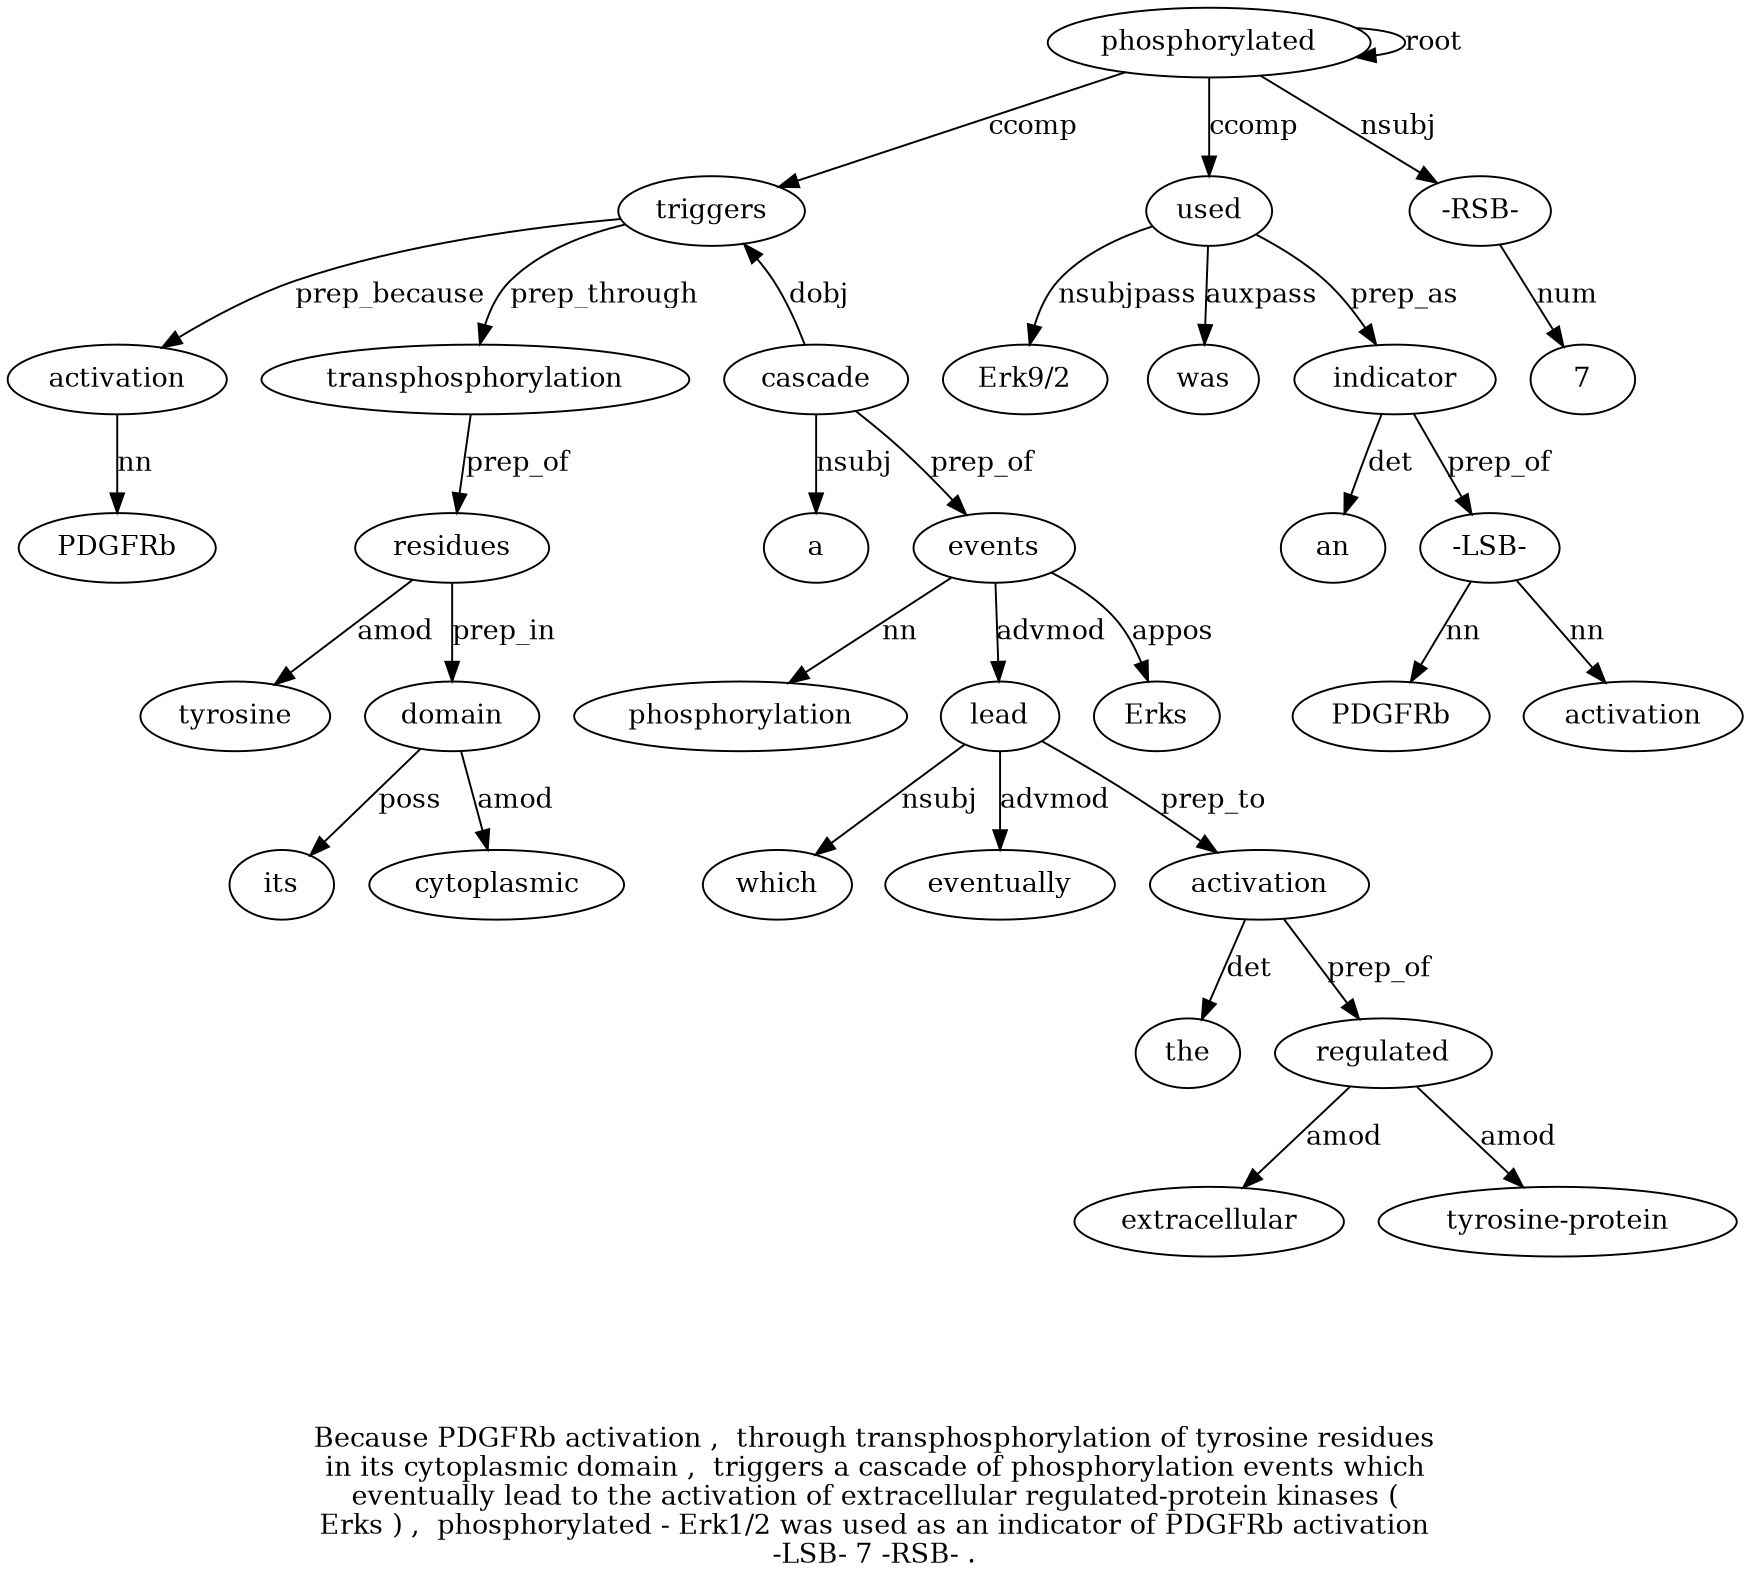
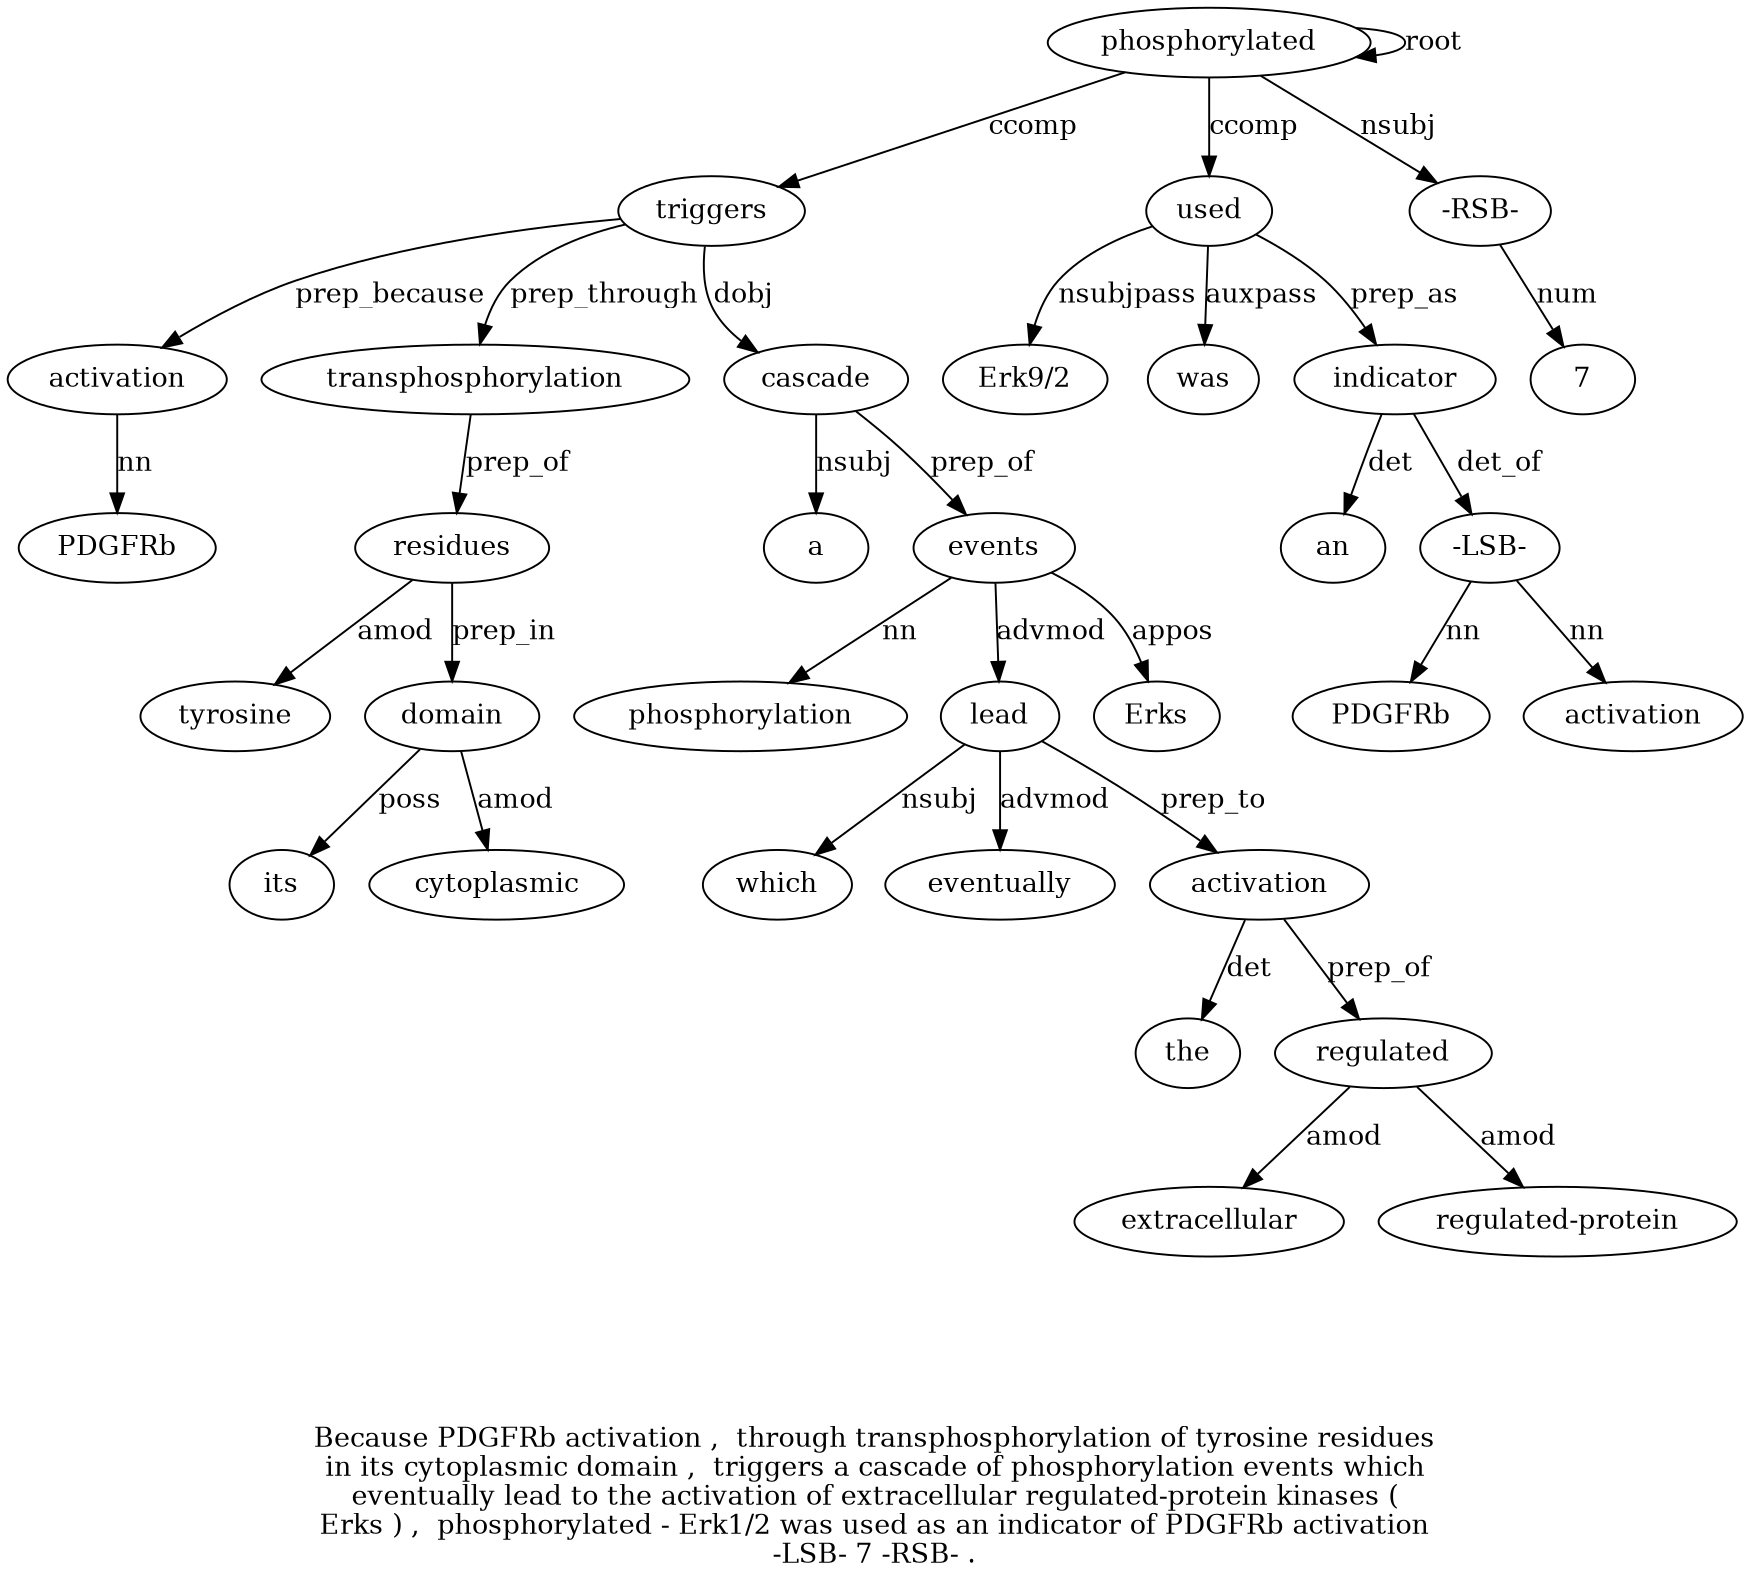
(785, 300) -> (709, 299)
(1500, 464) -> (1500, 464)
(1558, 1222) -> (1558, 1222)
